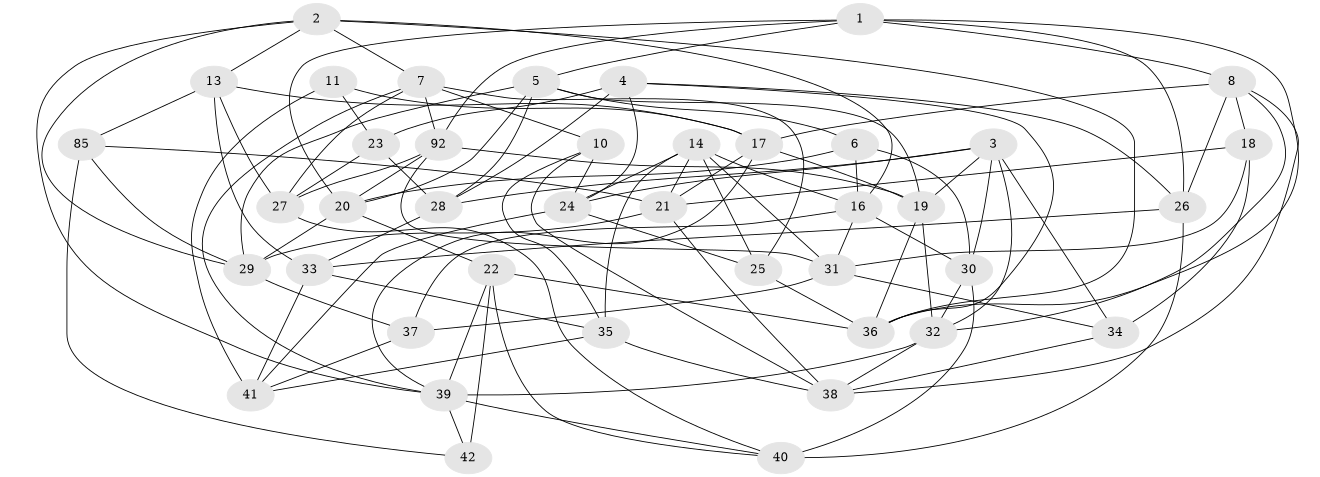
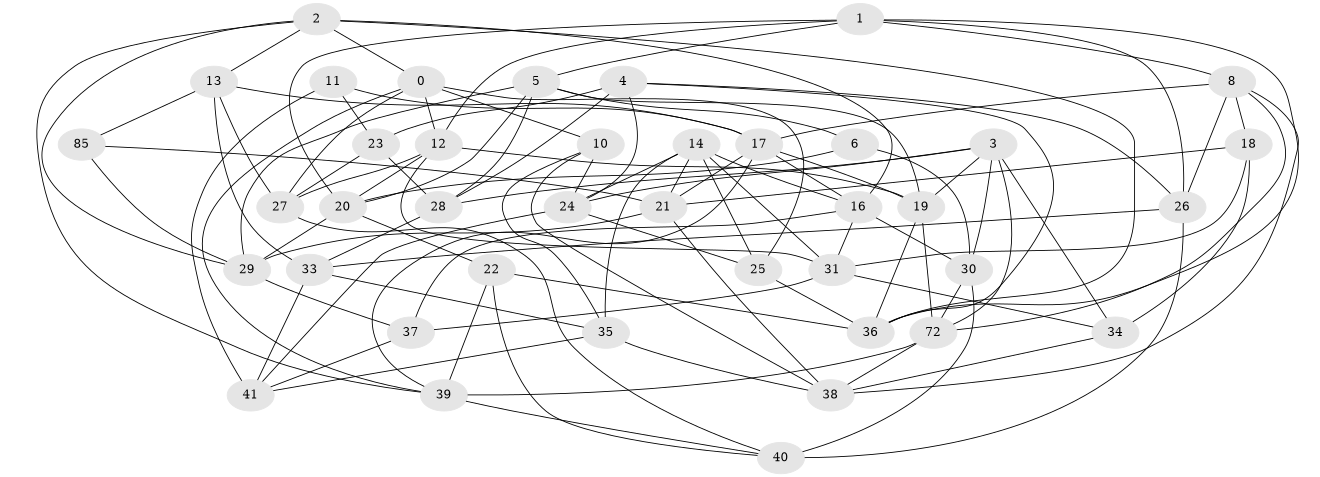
(421, 82) -> (421, 82)
(439, 145) -> (439, 145)
(857, 173) -> (817, 181)
(933, 333) -> (933, 333)
(468, 458) -> none
